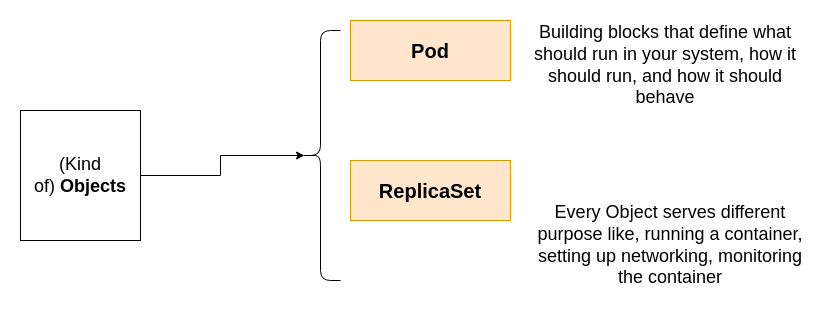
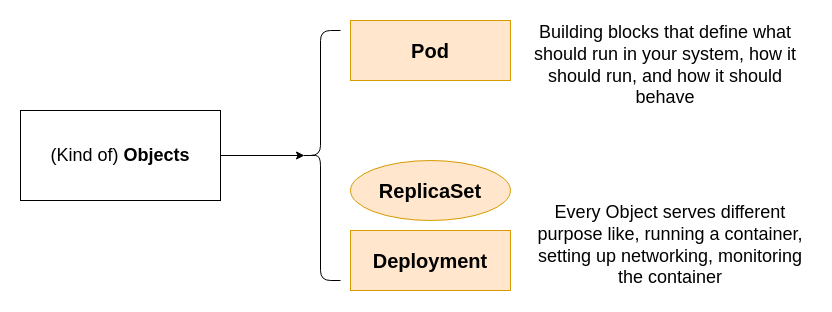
(81, 176) -> (121, 156)
(431, 191) -> (431, 191)
none -> (431, 261)
